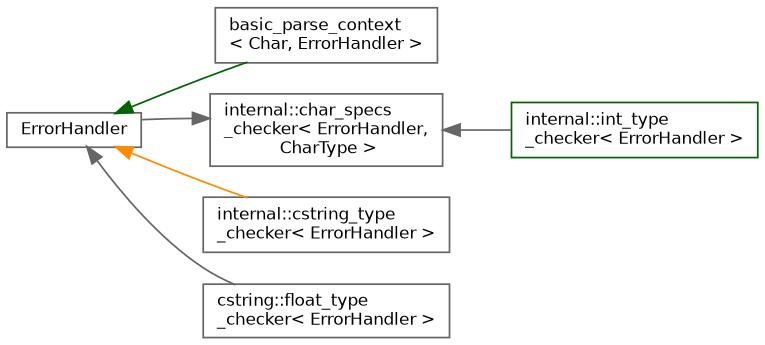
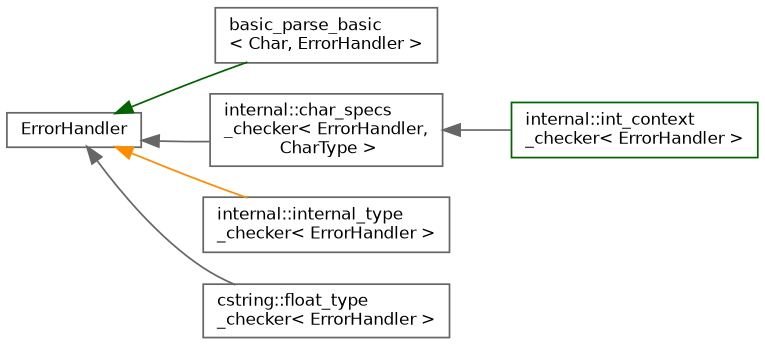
(326, 35) -> (326, 35)
(167, 119) -> (185, 142)
(635, 130) -> (635, 130)
(326, 225) -> (326, 225)
